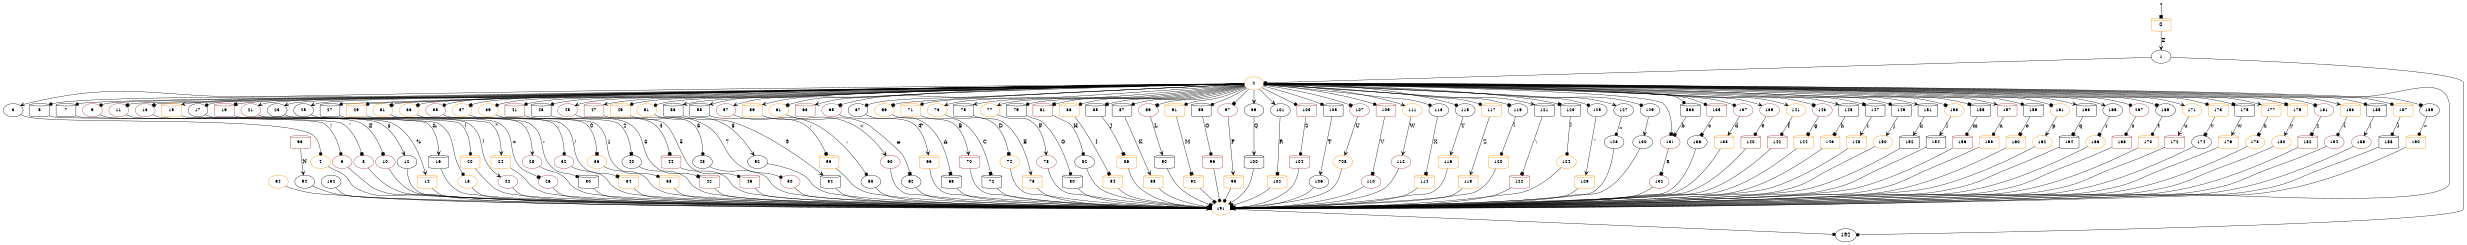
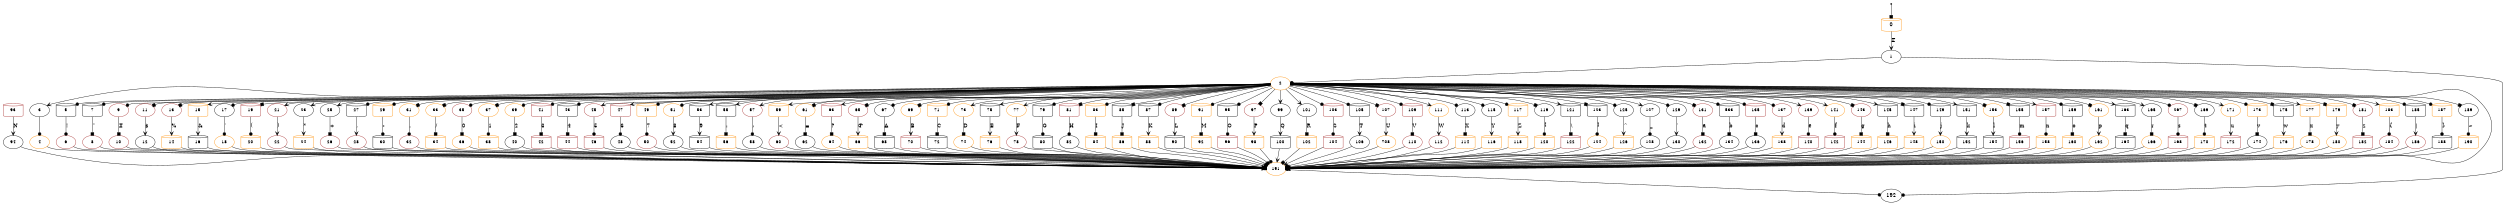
none -> (832, 124)
(1681, 125) -> (1729, 124)
